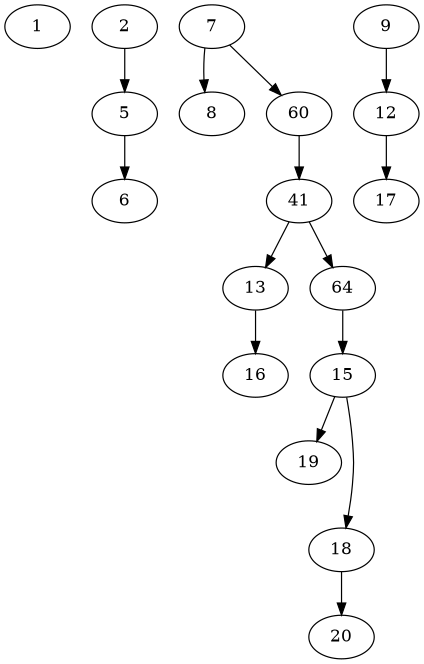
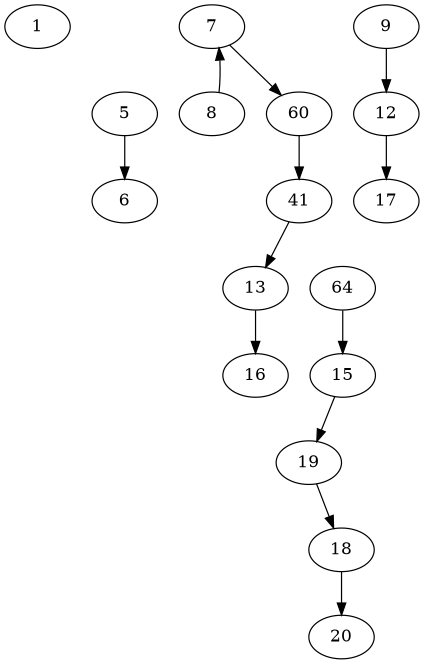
(125, 27) -> none
(204, 64) -> (220, 76)
(318, 239) -> none
(353, 457) -> (323, 500)
